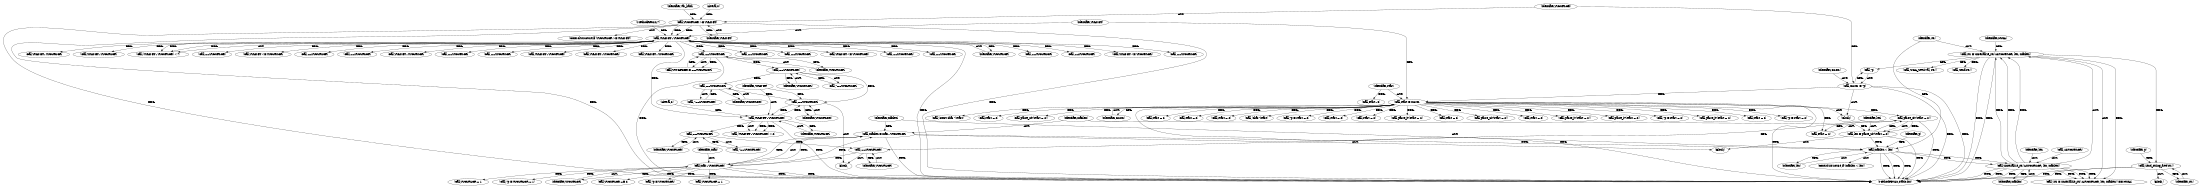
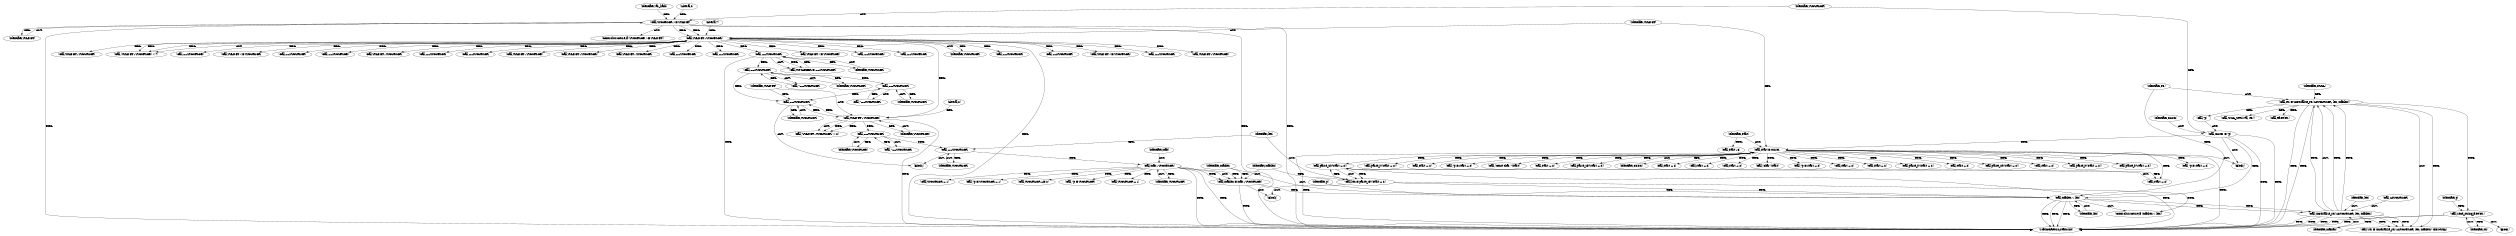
(648, 23) -> (712, 23)
(1962, 70) -> (2280, 118)
(1857, 77) -> (2195, 192)
(797, 139) -> none
(1915, 151) -> (1807, 186)
